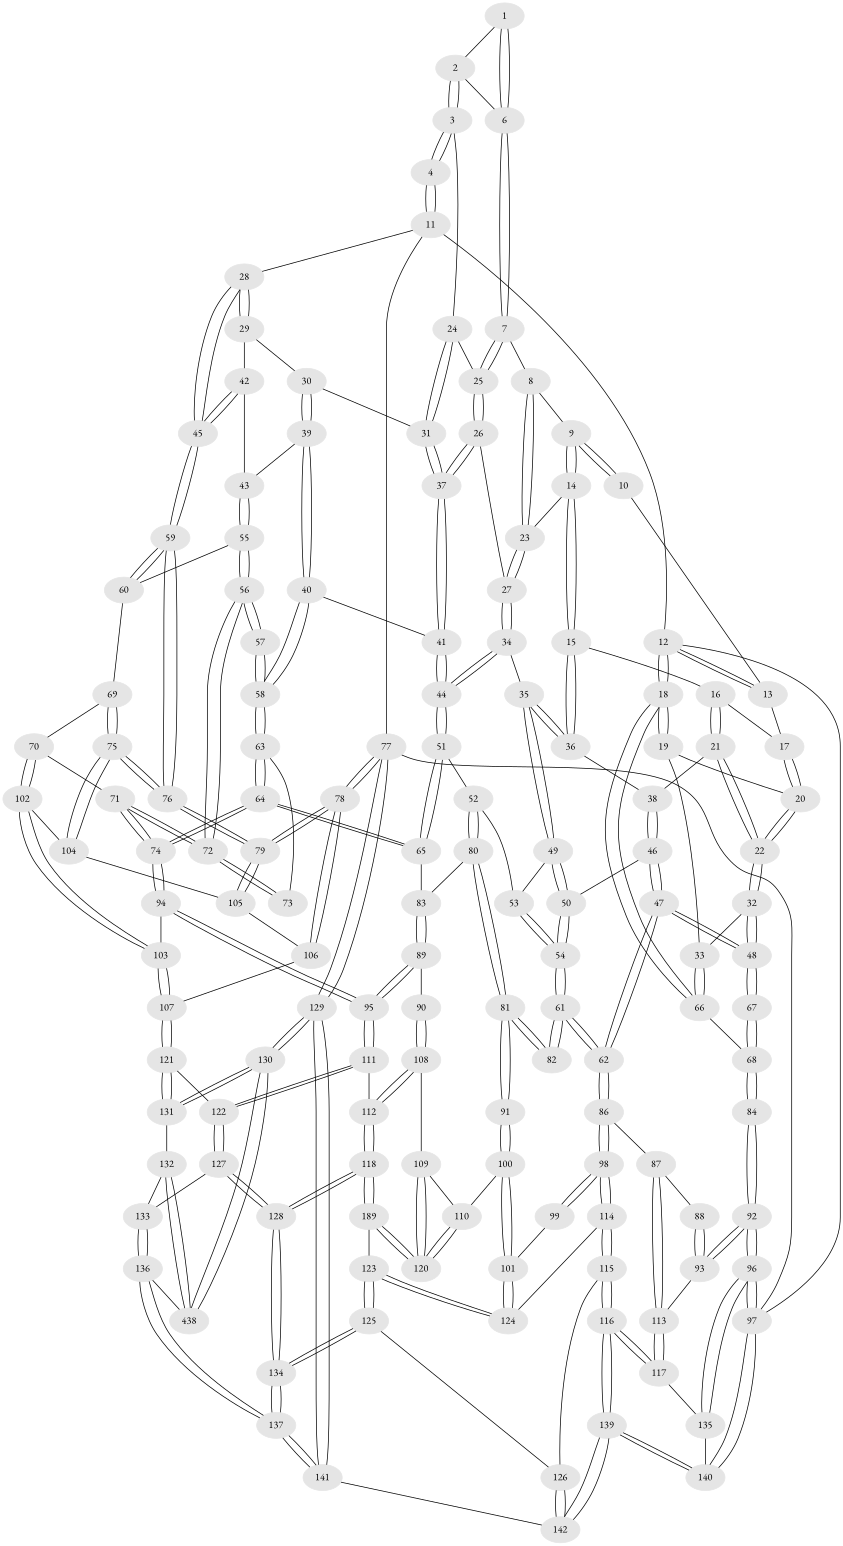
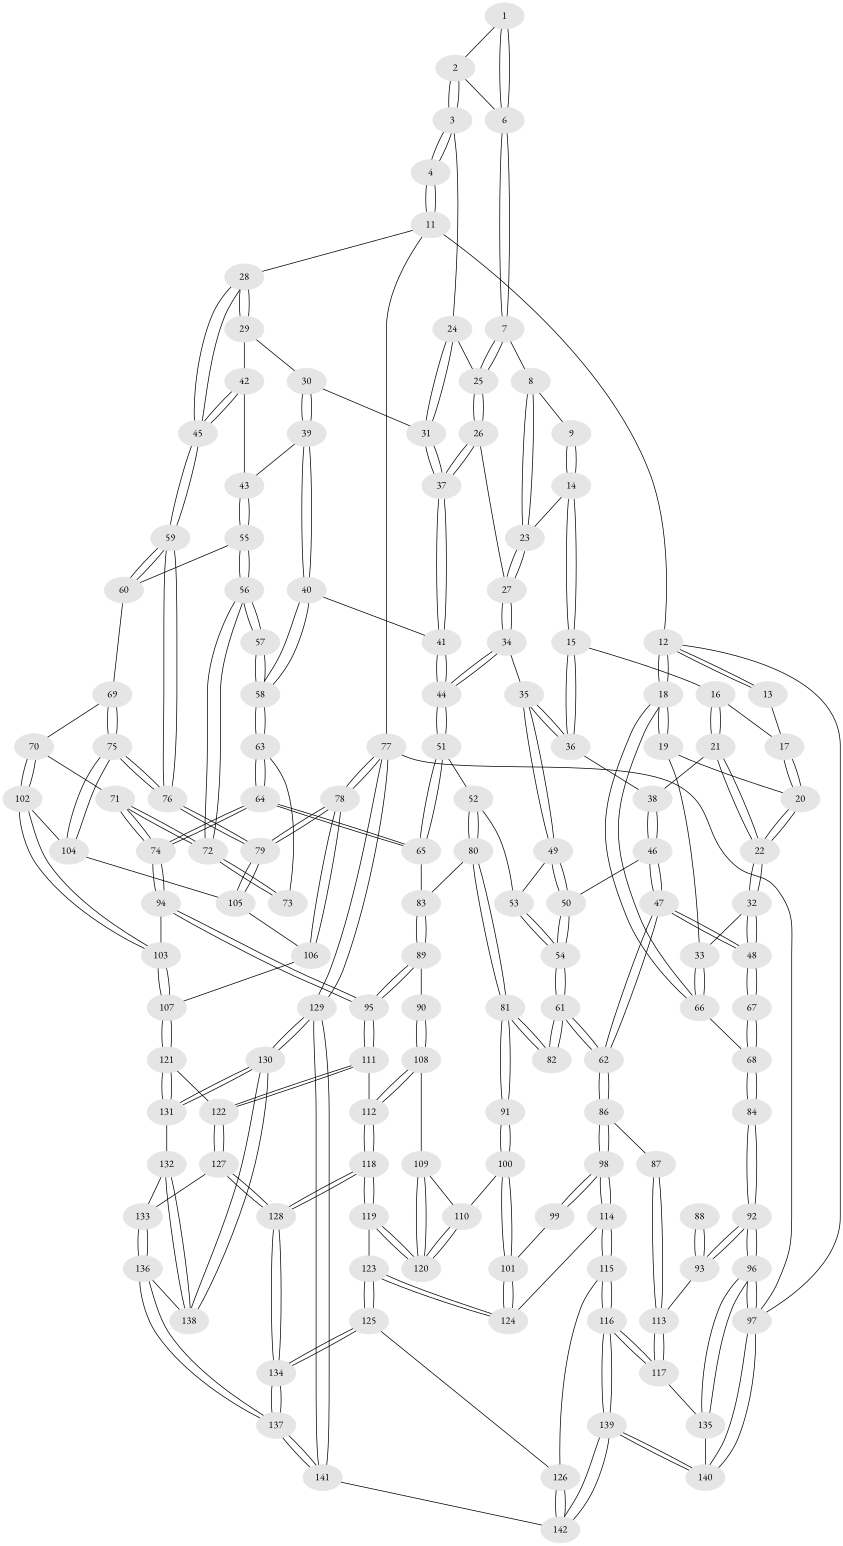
(624, 486) -> none
(678, 1190) -> none
(369, 1217) -> (369, 1217)
(189, 1321) -> (189, 1321)
